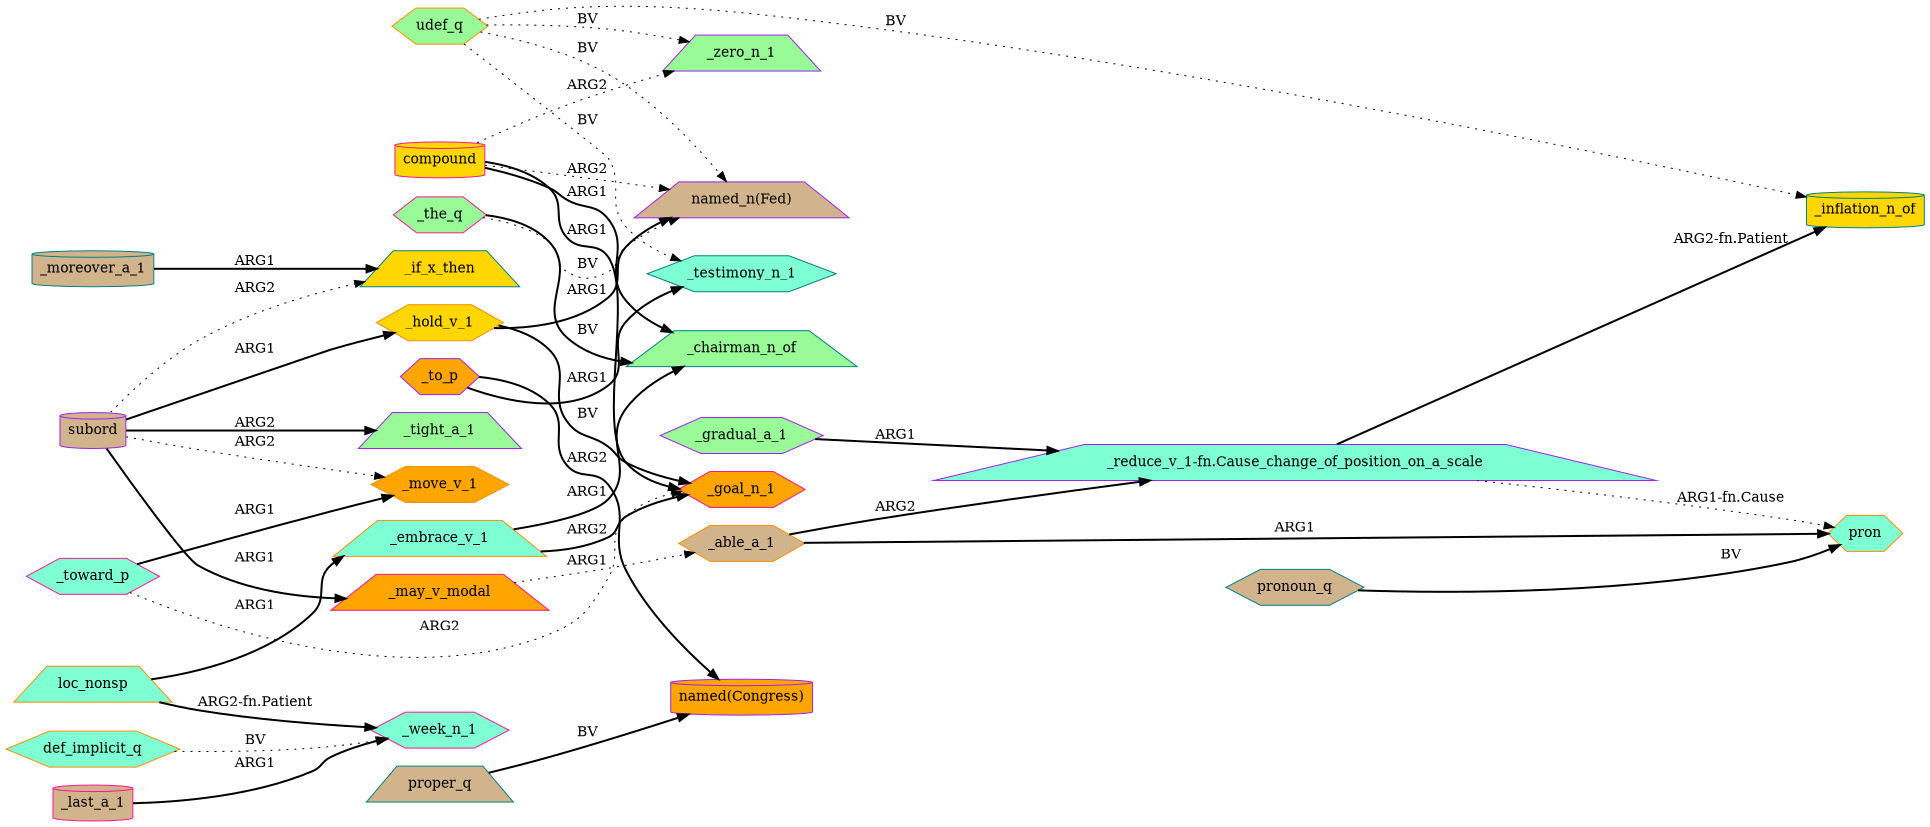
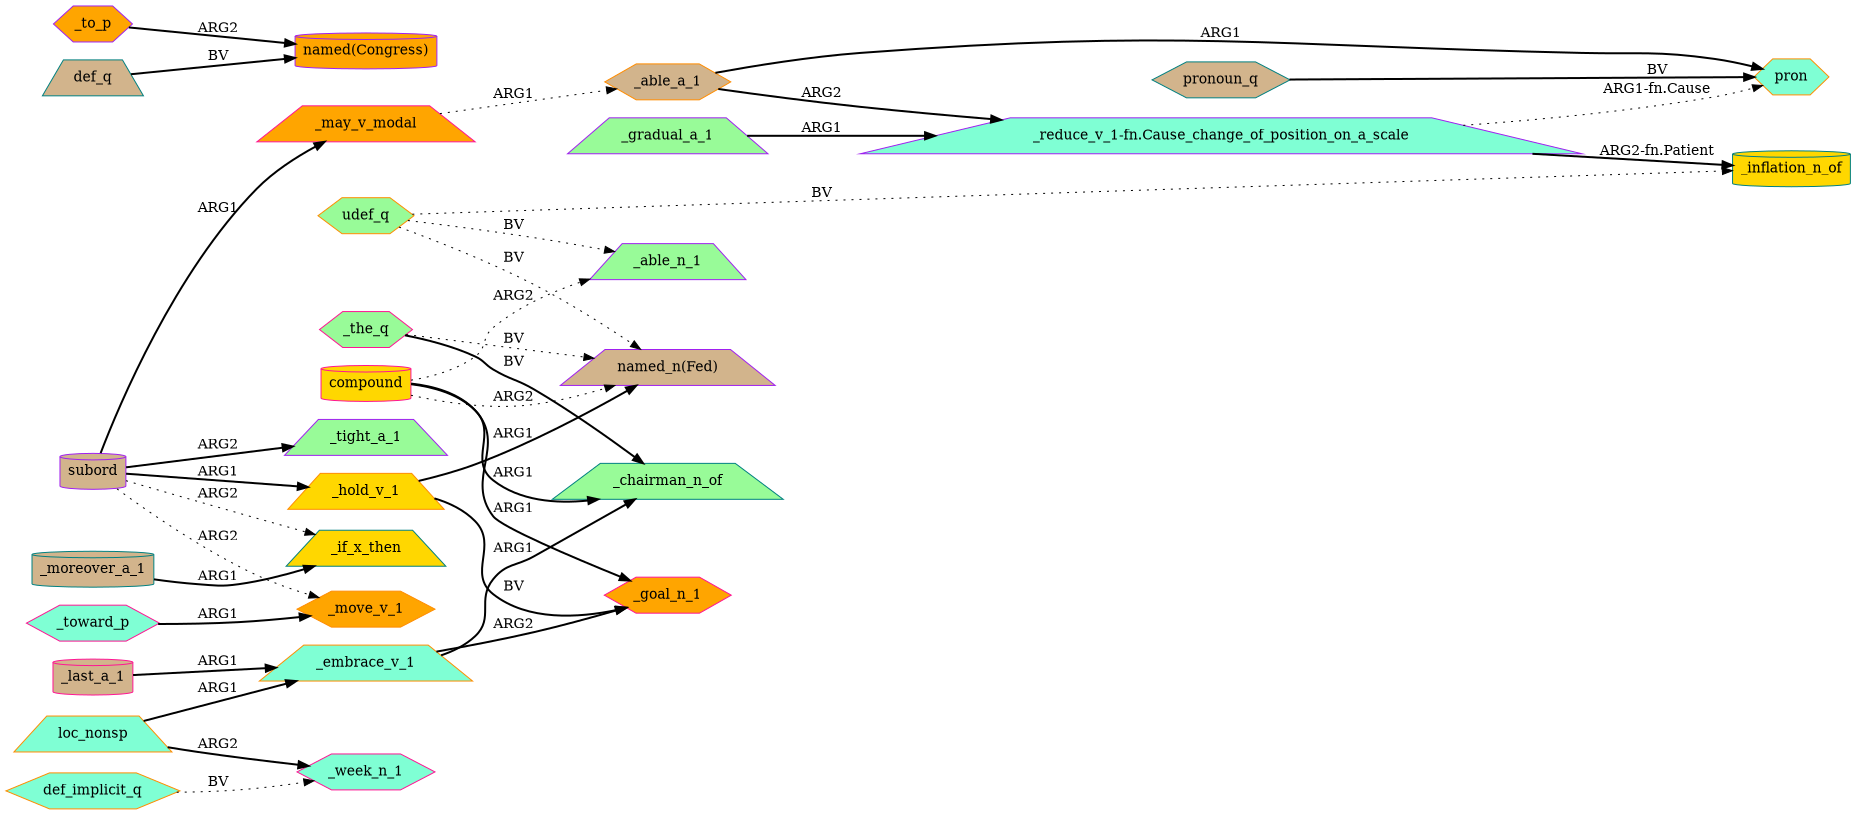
(742, 53) -> (668, 262)
(742, 274) -> none
(440, 323) -> (366, 491)
(742, 436) -> (668, 136)
(437, 657) -> none
(255, 703) -> (218, 744)
(440, 784) -> (93, 78)
(260, 788) -> (199, 672)
